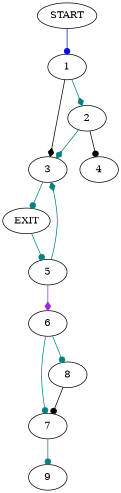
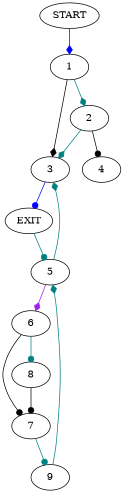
(67, 39) -> (69, 37)
(38, 192) -> (41, 192)
(42, 372) -> (3, 372)
none -> (60, 379)
